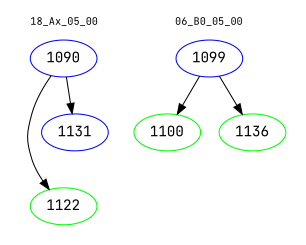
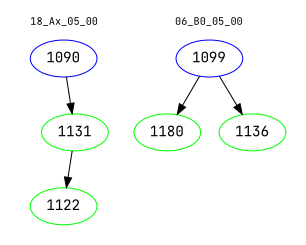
(29, 127) -> (70, 164)
(75, 132) -> (75, 132)
(167, 132) -> (167, 132)
